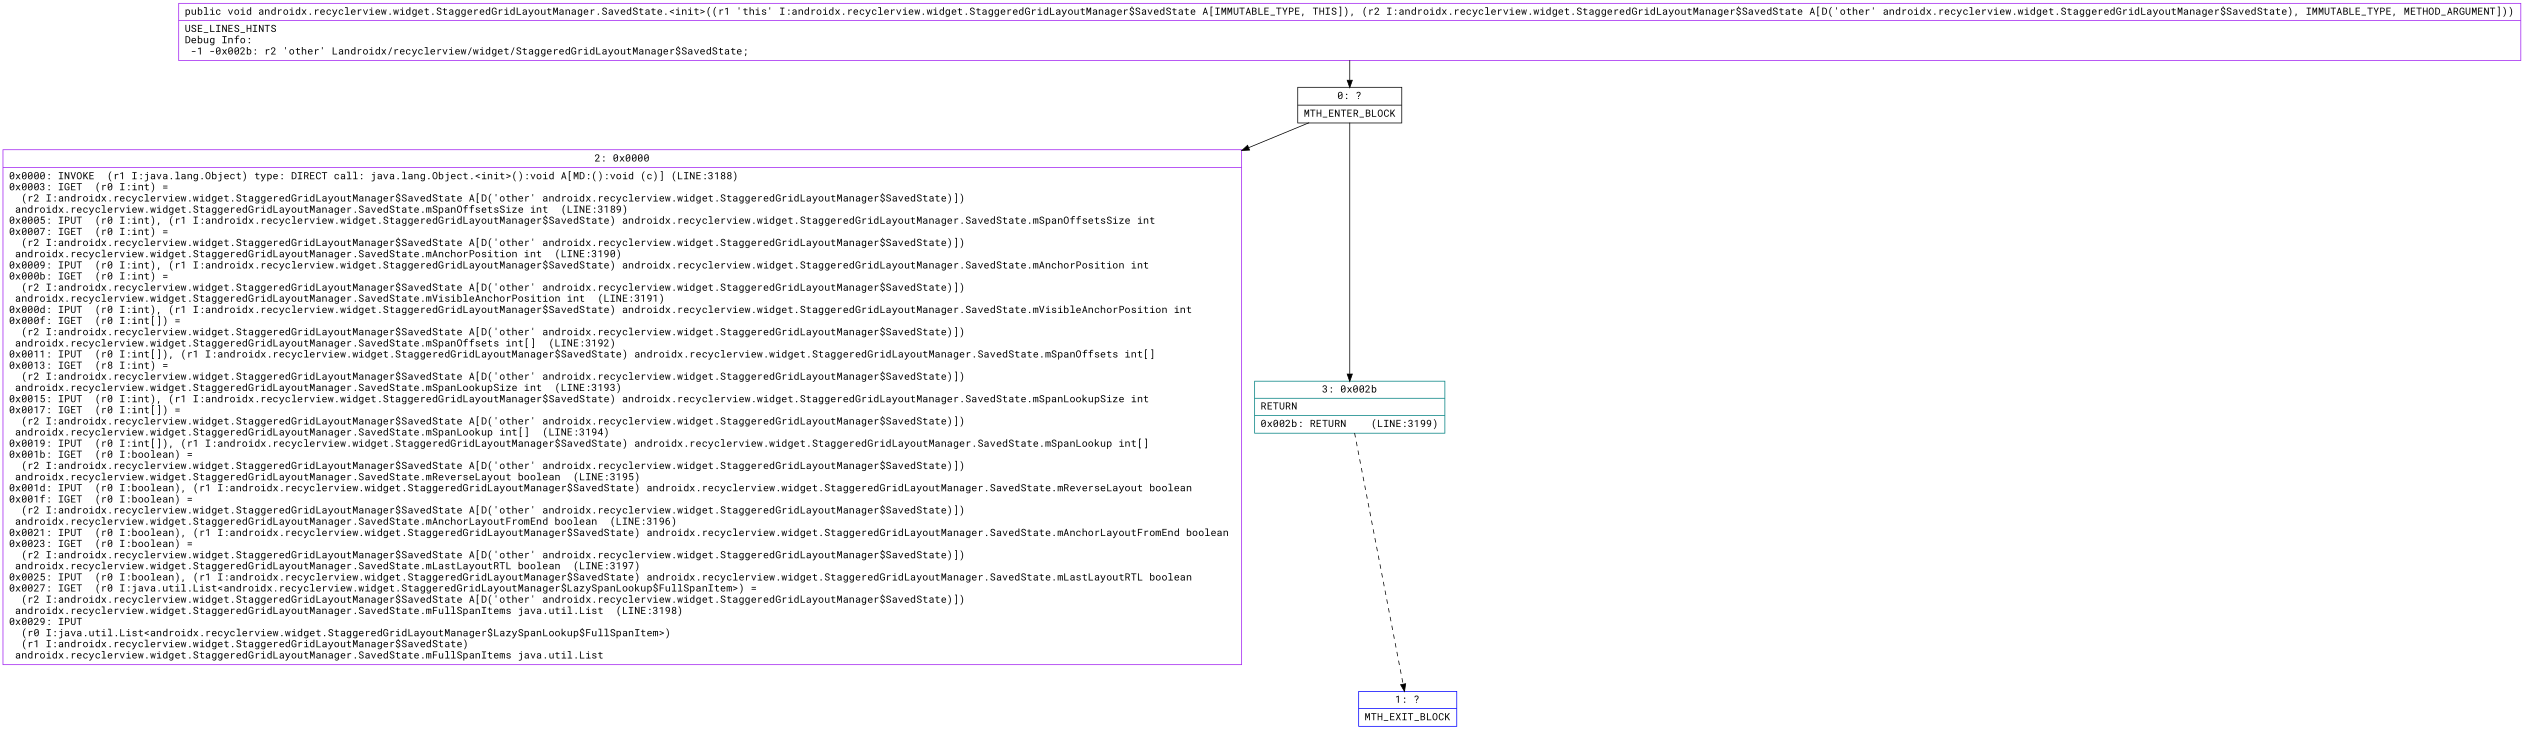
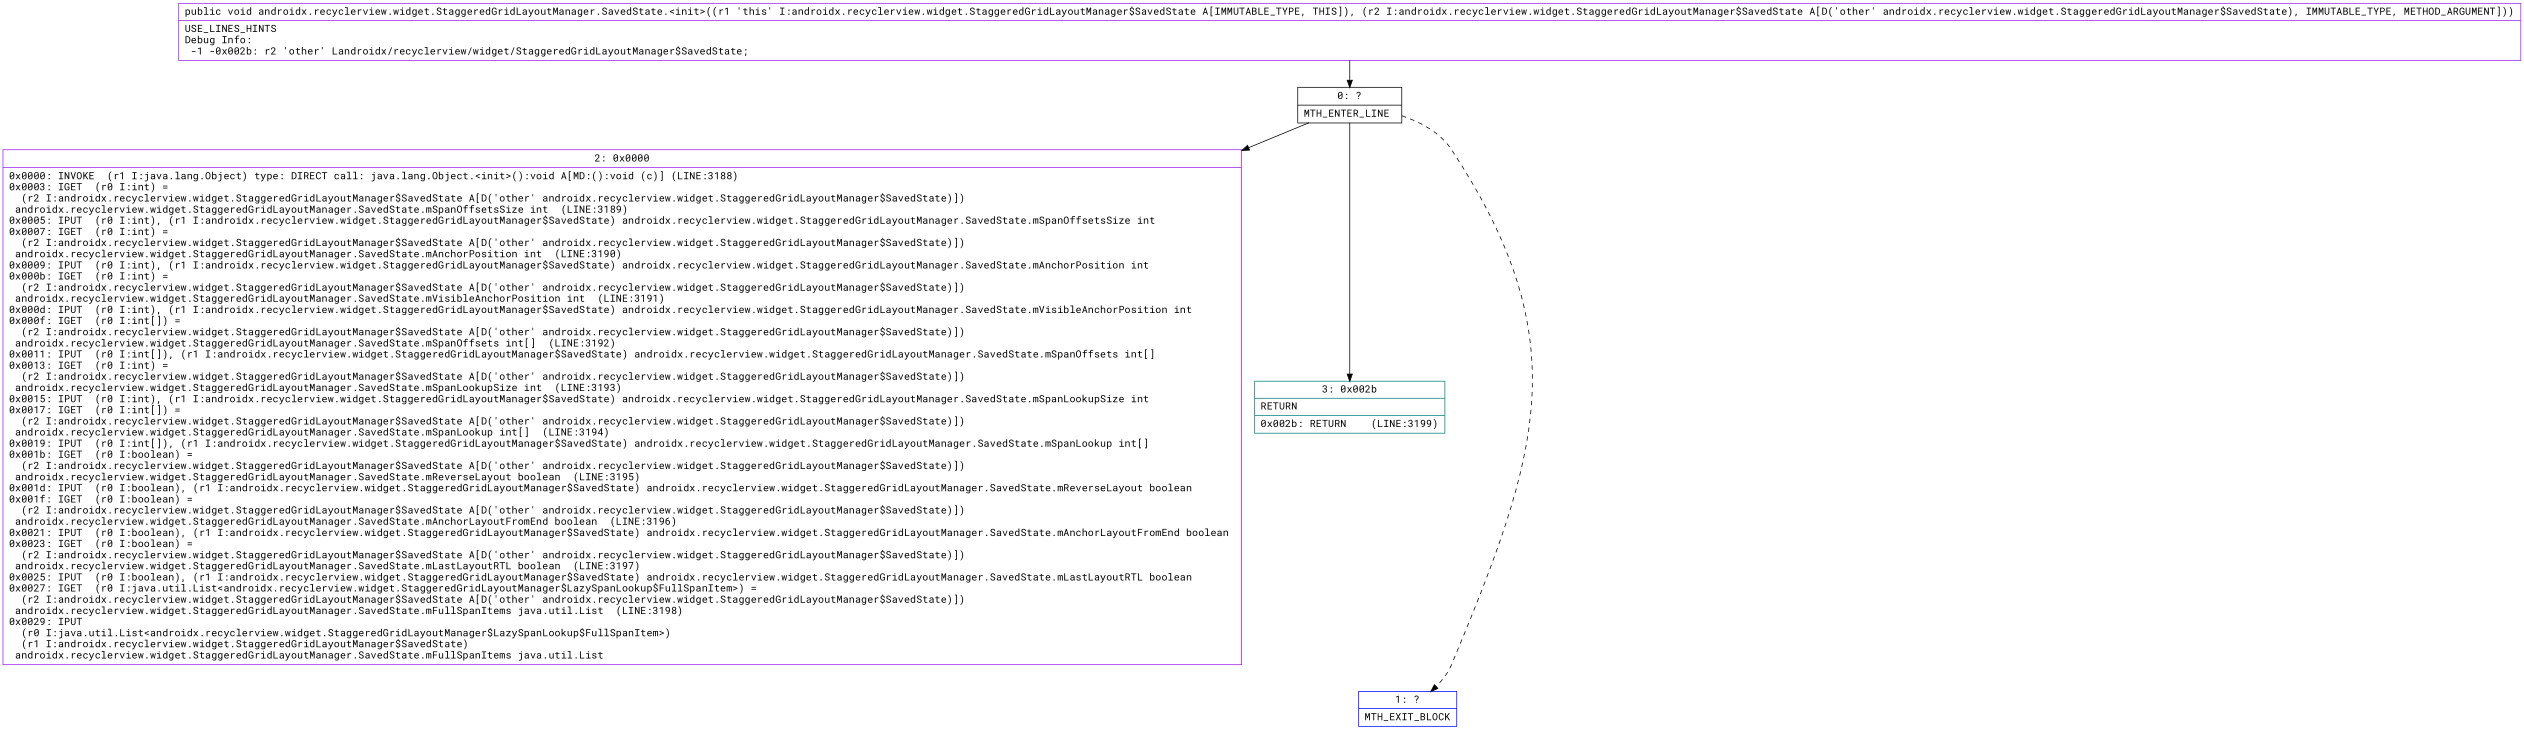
(1350, 114) -> (1347, 114)
(92, 366) -> (92, 366)
(1379, 559) -> (1531, 388)
